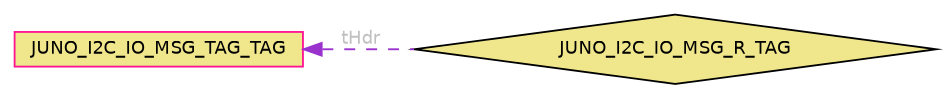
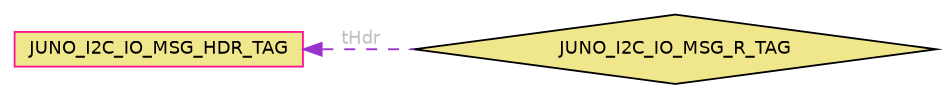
(159, 49) -> (159, 49)
